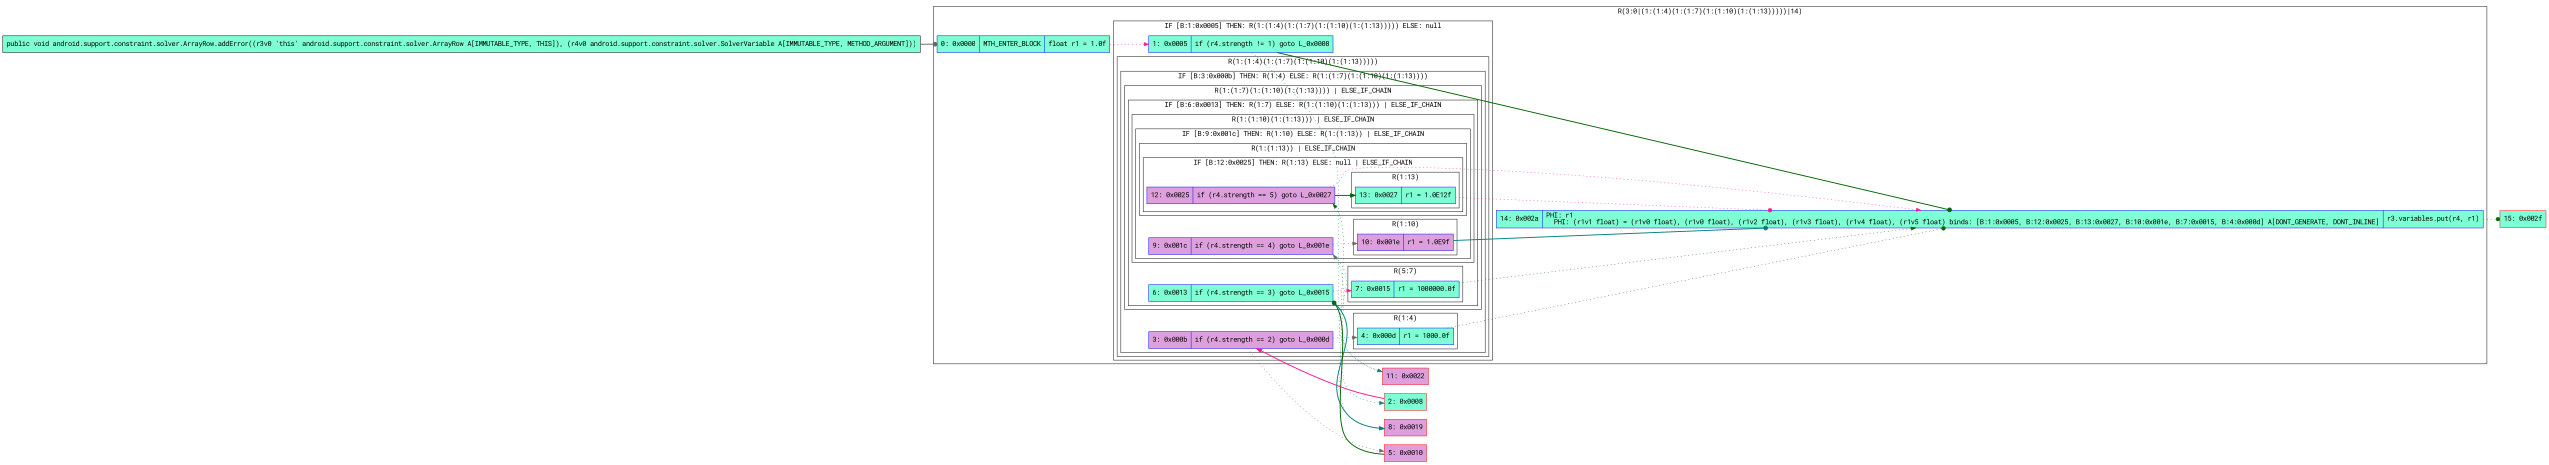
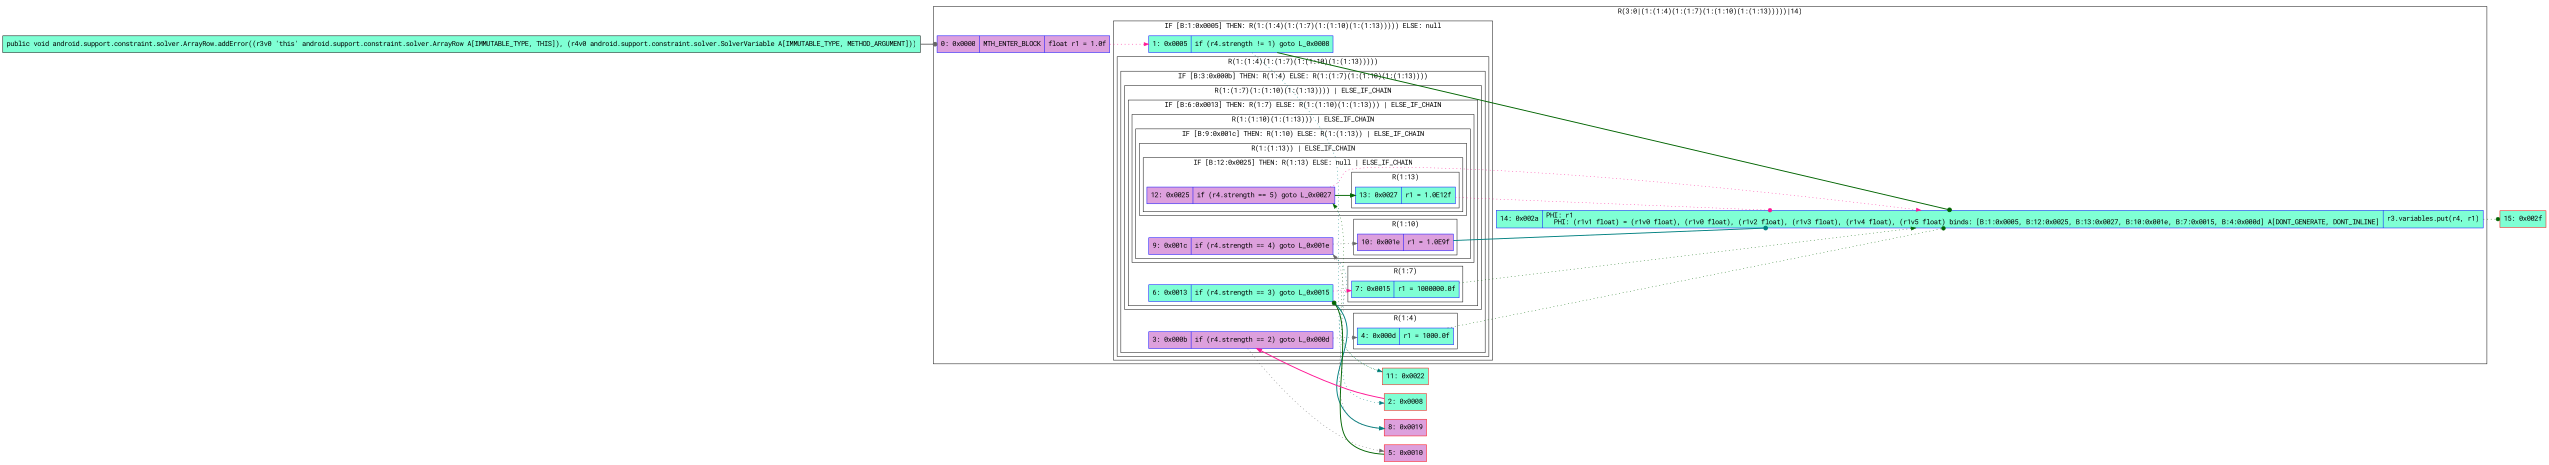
(1023, 44) -> (1023, 44)
(1405, 271) -> (1405, 271)
(1405, 376) -> (1405, 376)
